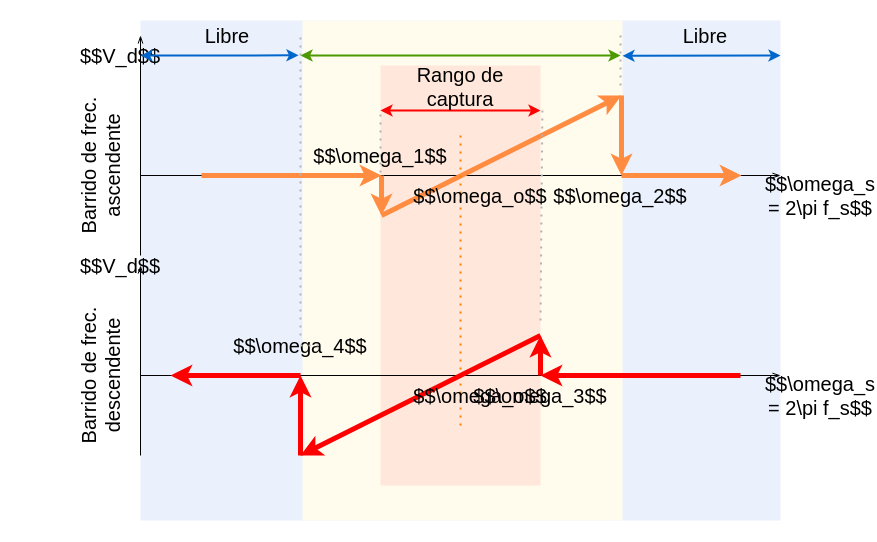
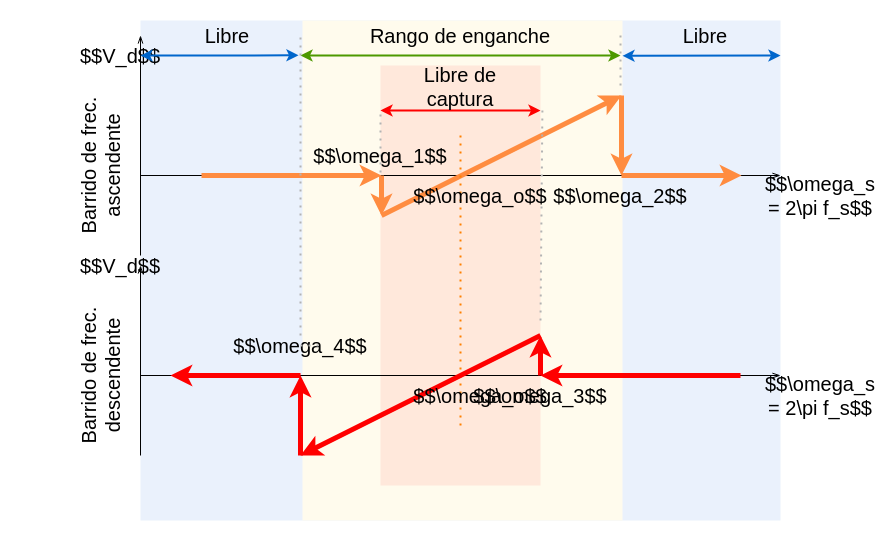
none -> (461, 36)
(461, 87) -> (461, 87)
